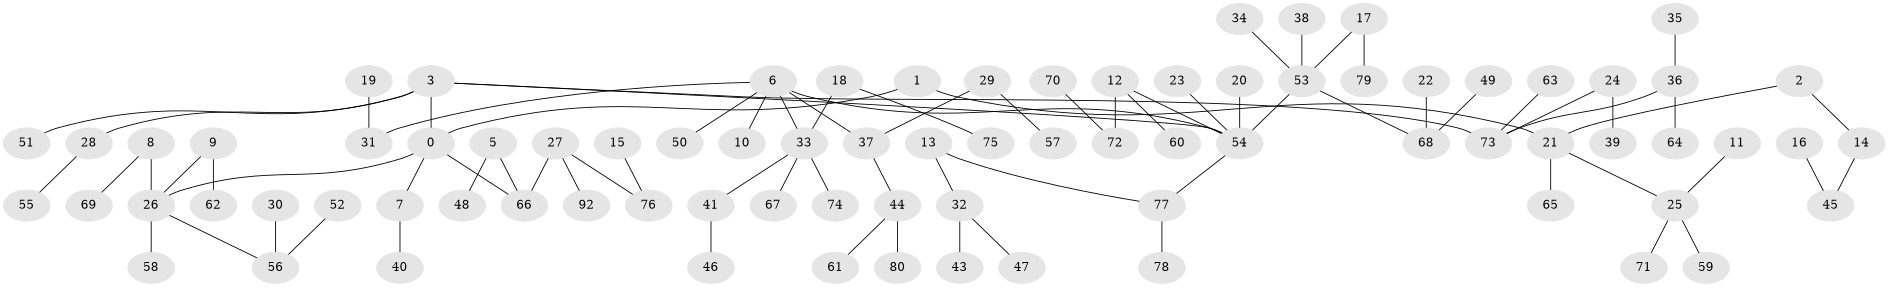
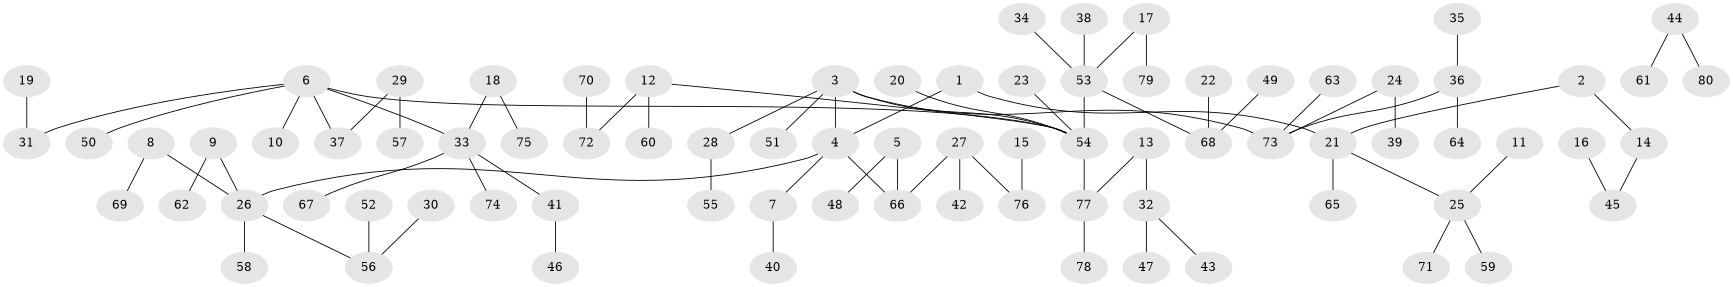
(431, 143) -> (835, 143)
(882, 175) -> none
(587, 206) -> (960, 206)
